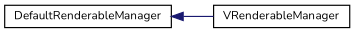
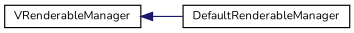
(198, 16) -> (168, 16)
